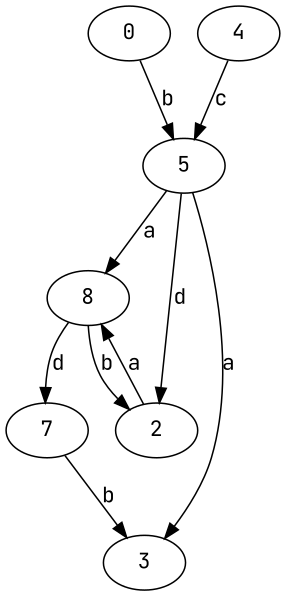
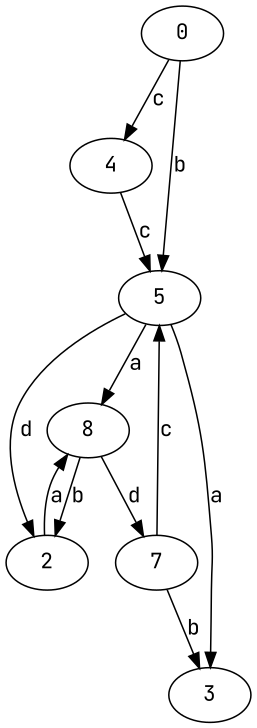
none -> (150, 93)
none -> (158, 438)
